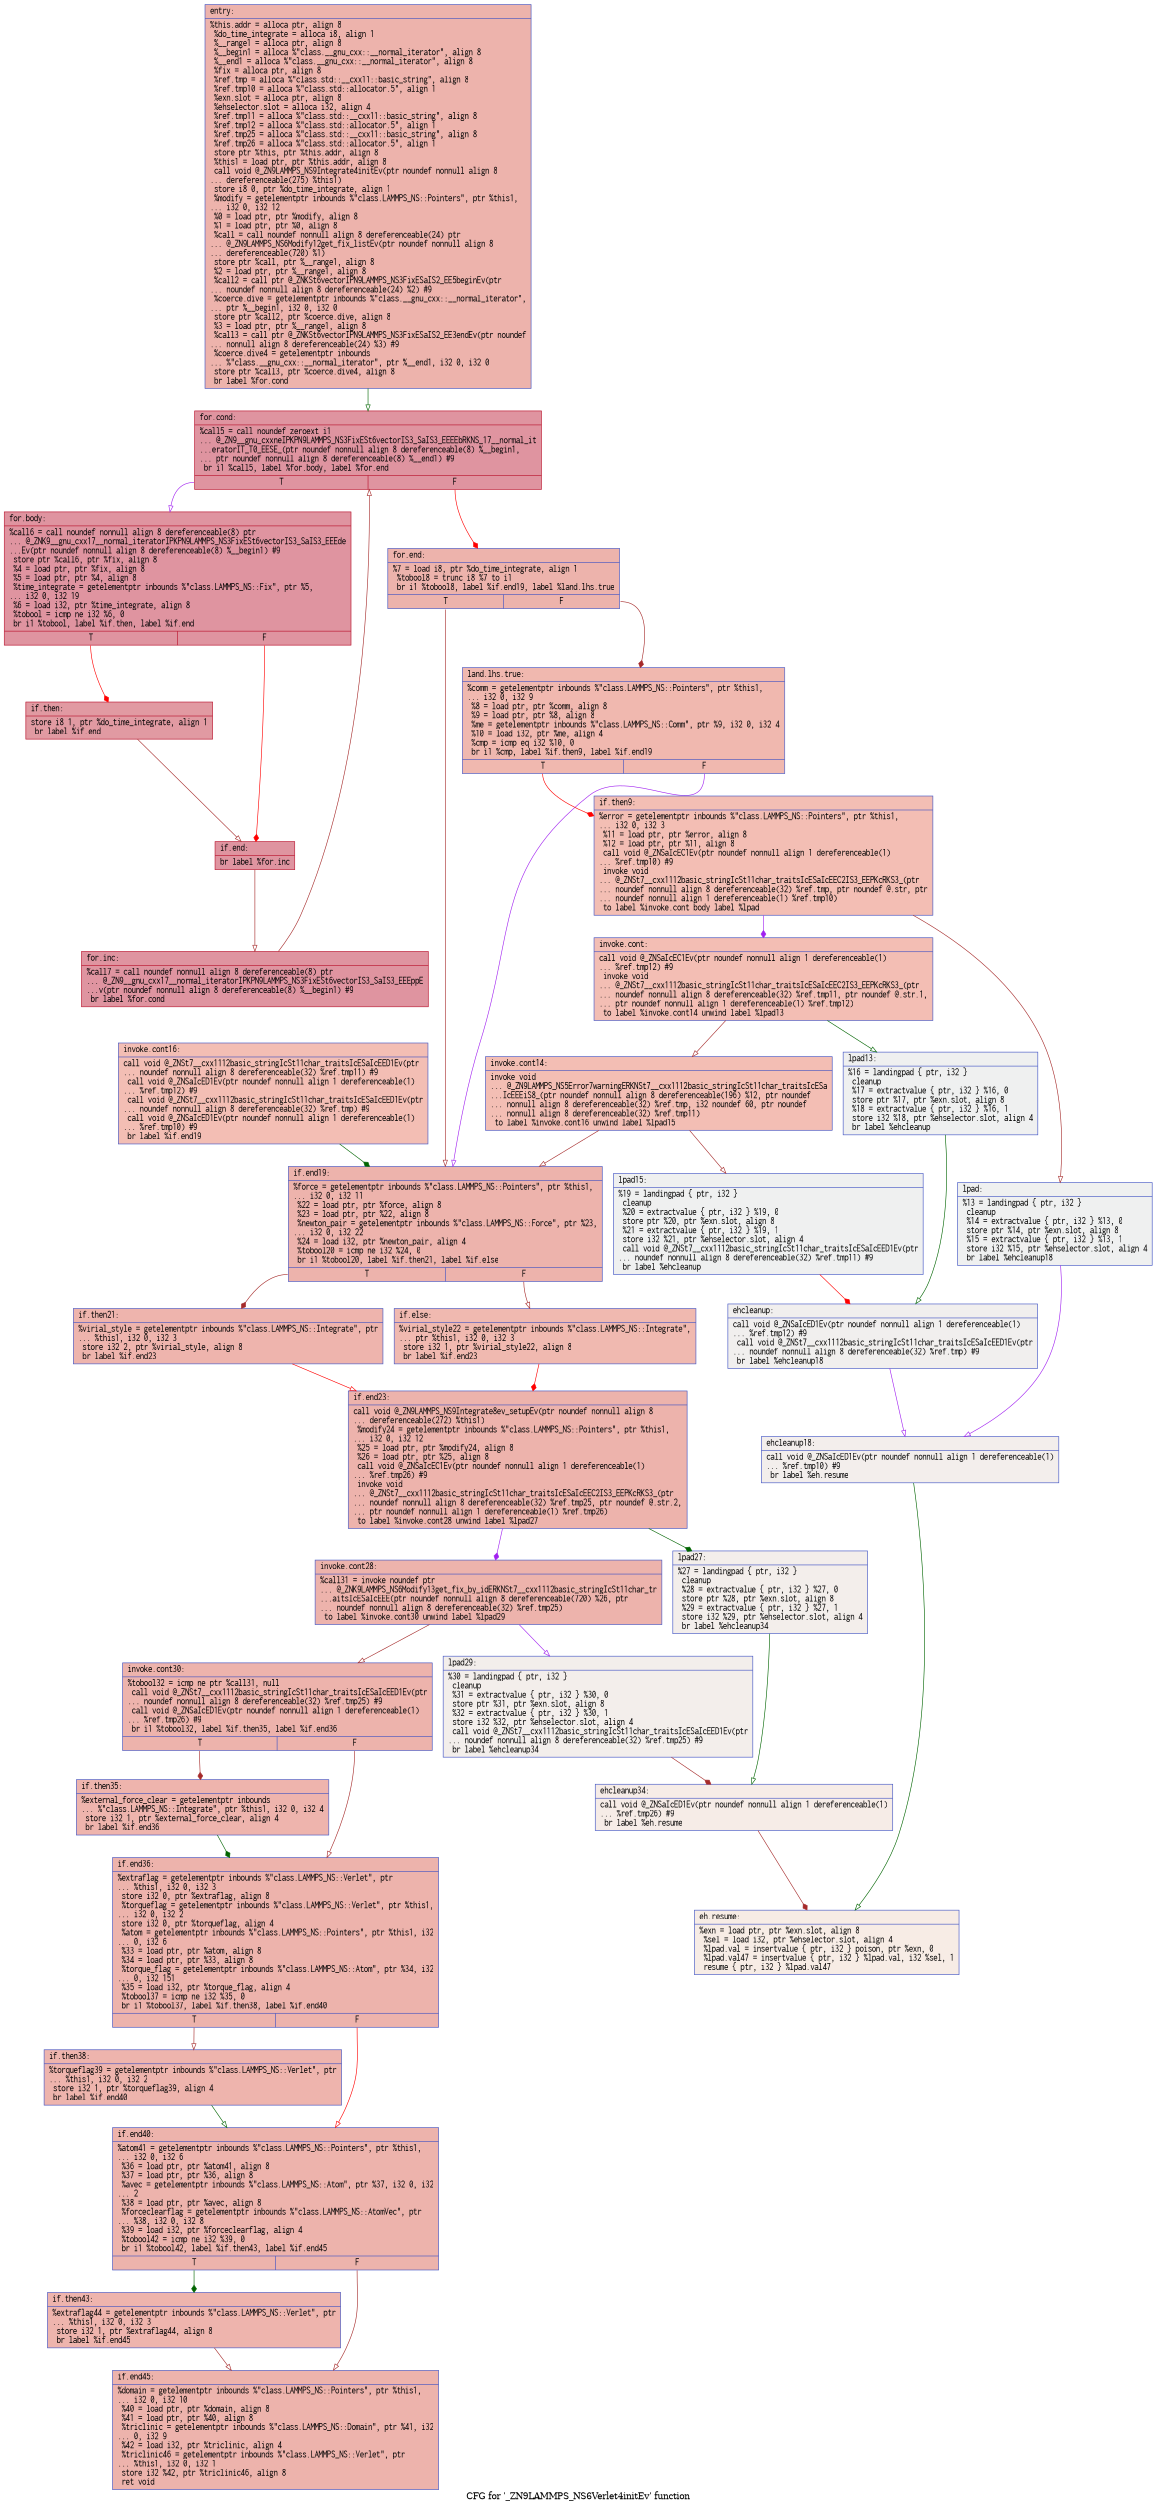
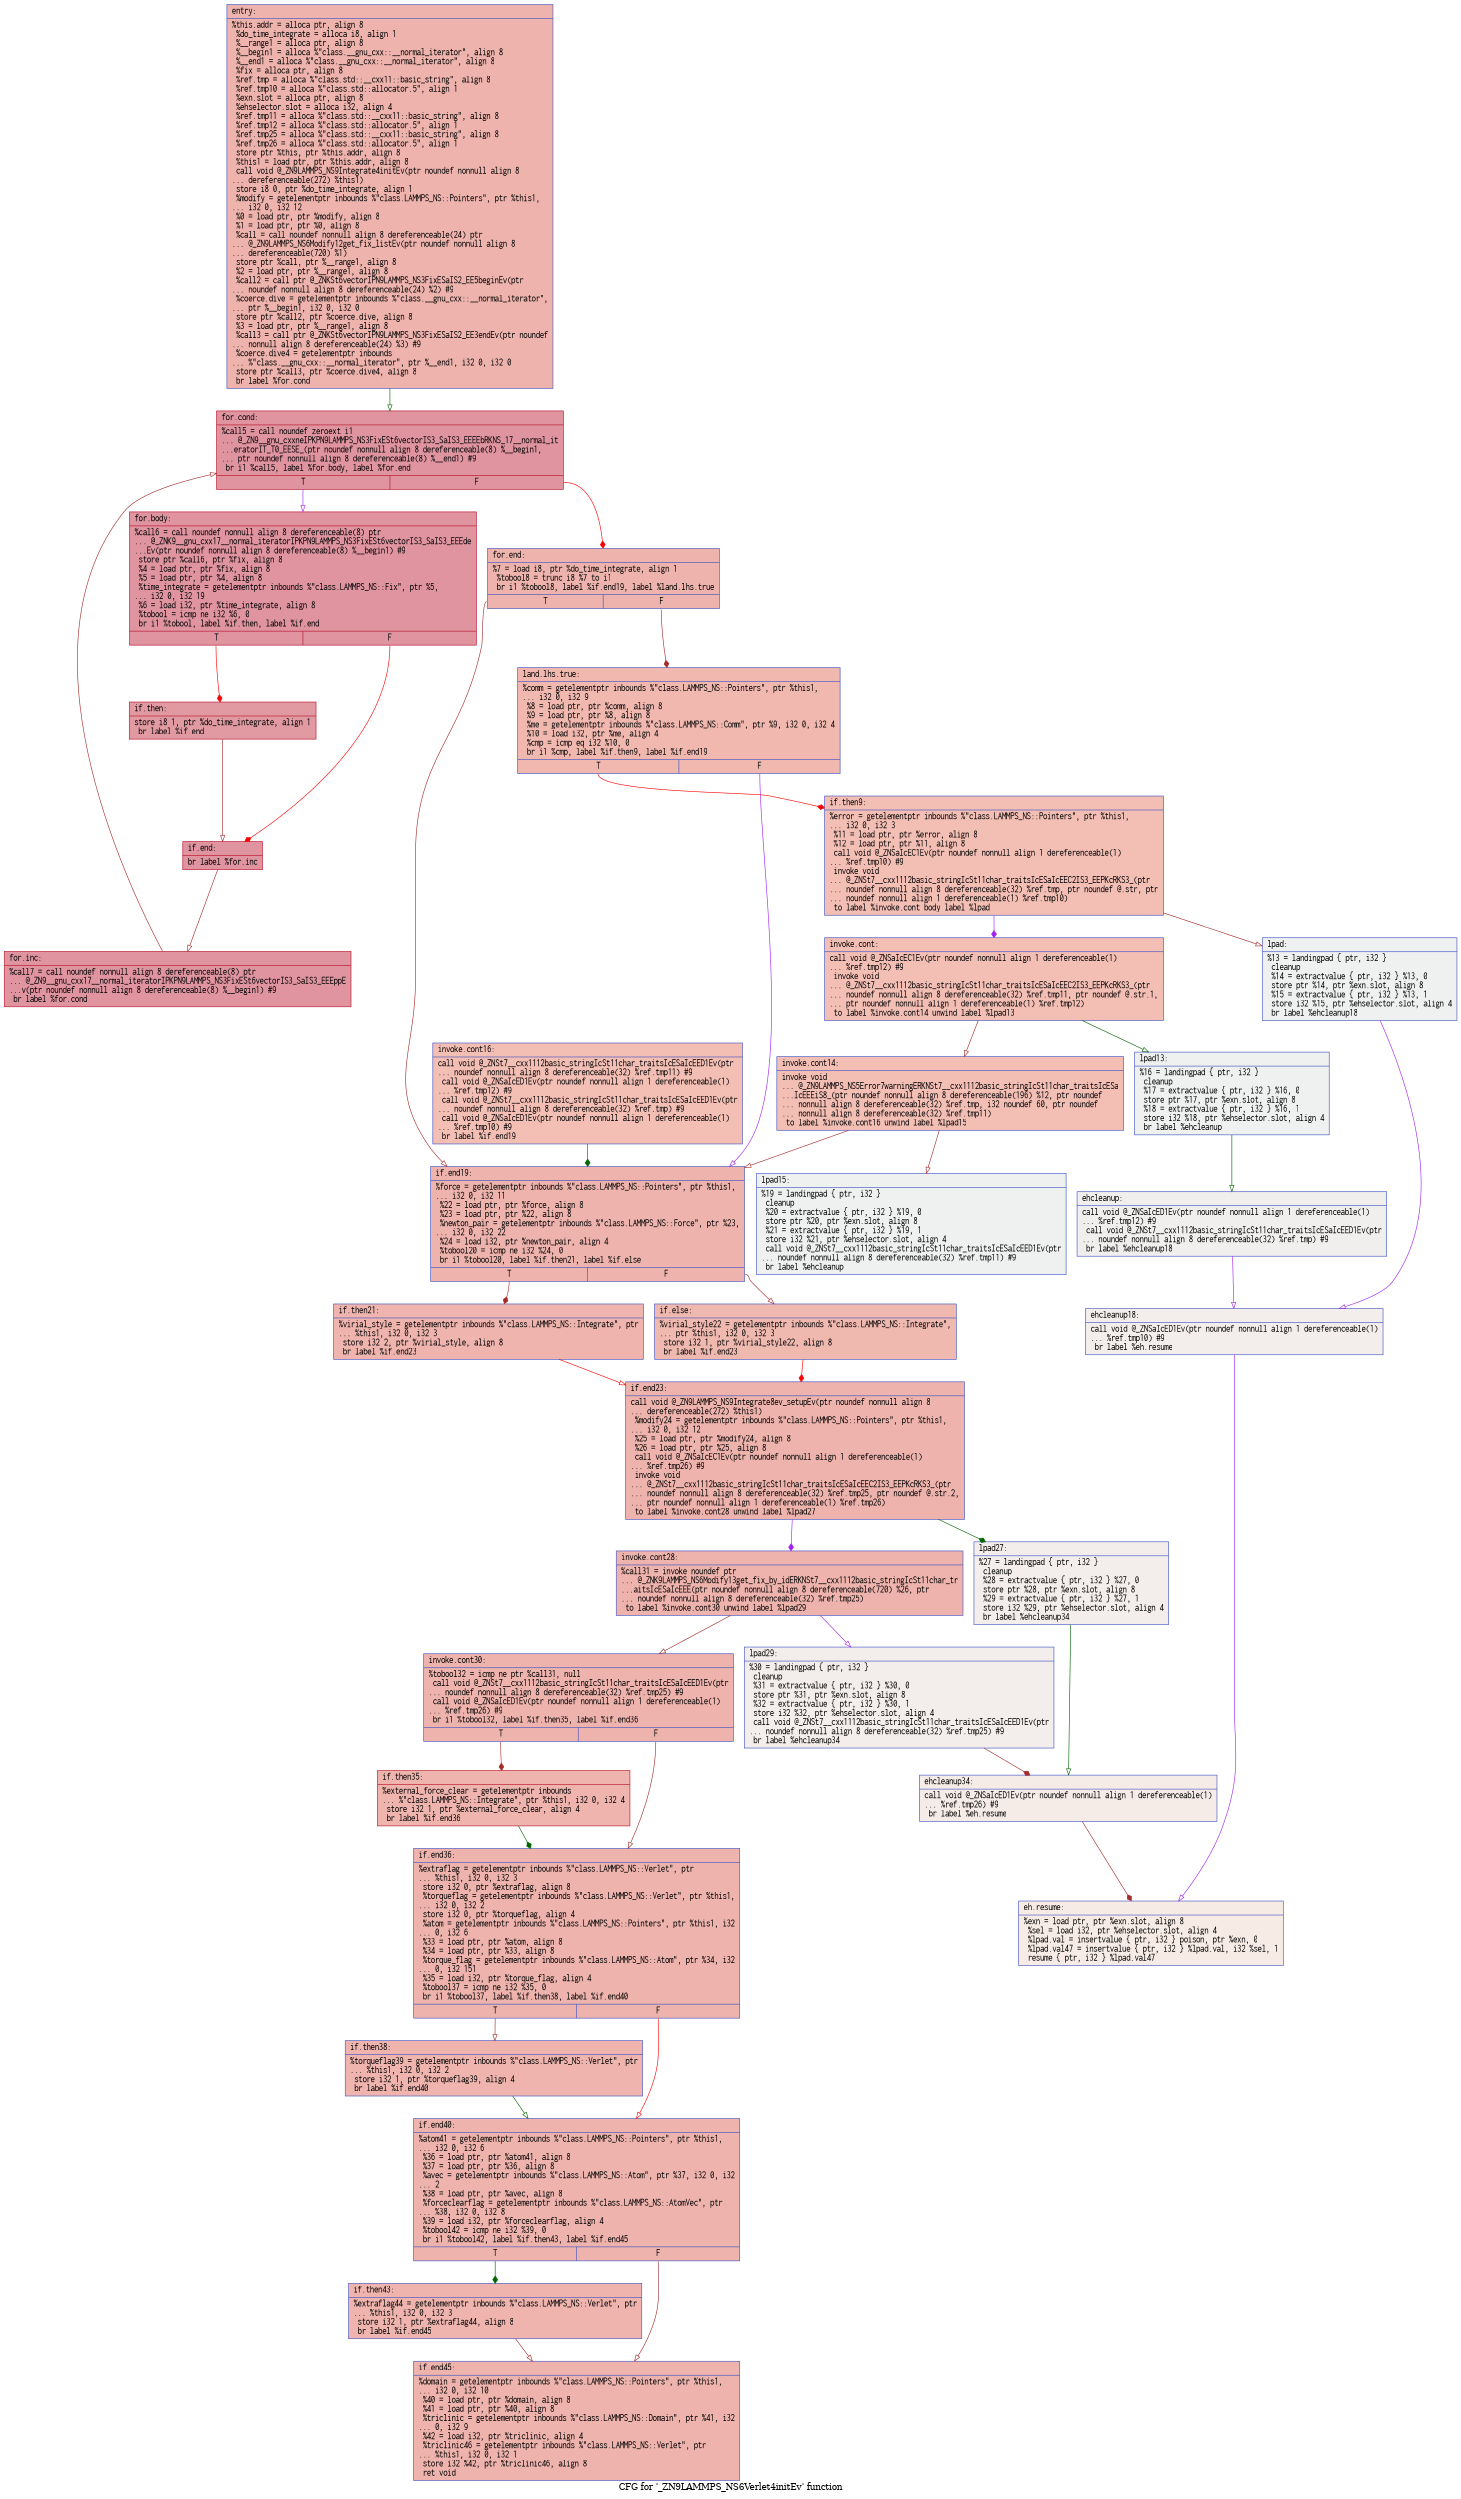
(276, 180) -> (298, 180)
(832, 1287) -> none
(922, 1700) -> (1234, 1632)
(203, 1807) -> (504, 1798)
